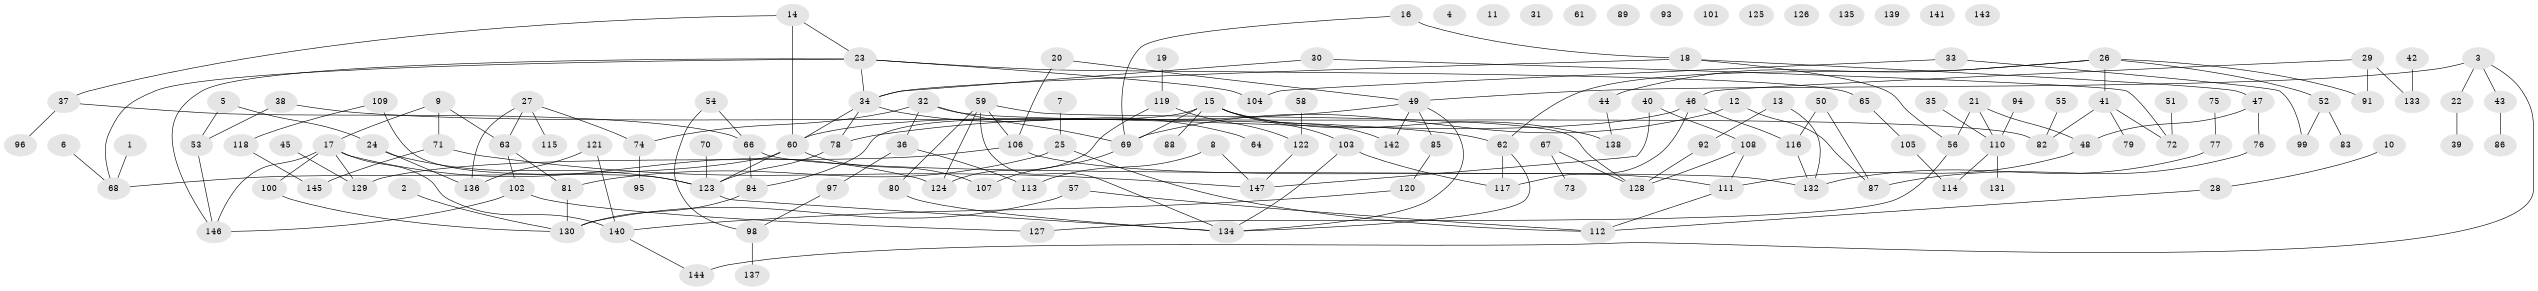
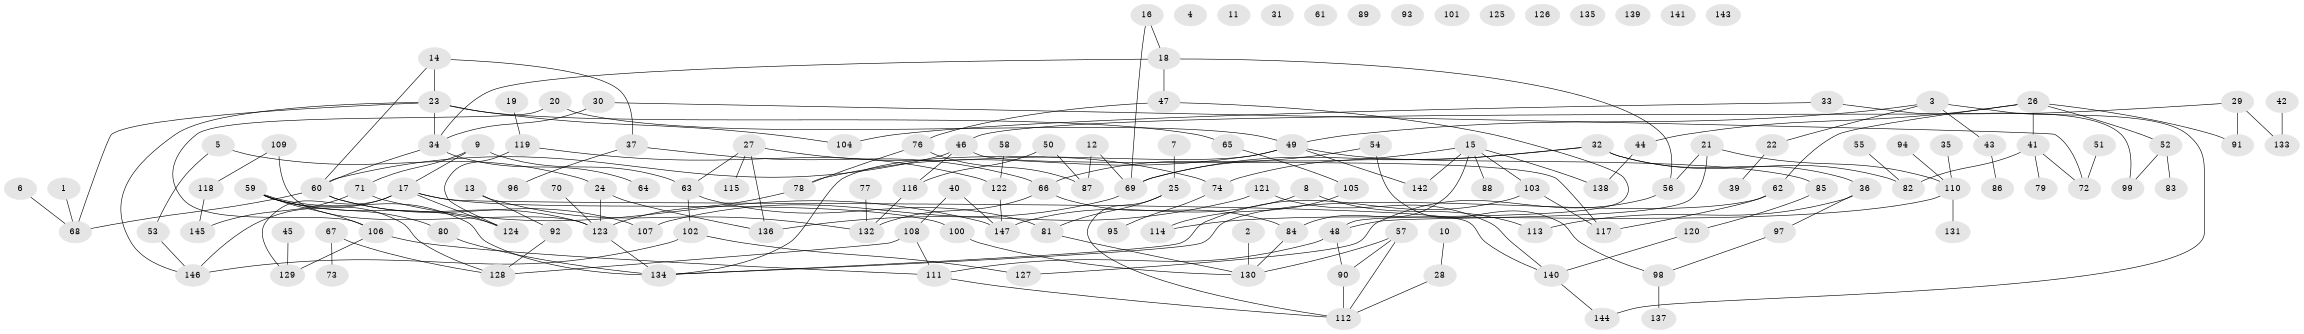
(281, 102) -> none
(2215, 102) -> none
(851, 124) -> (858, 166)
none -> (1344, 275)
